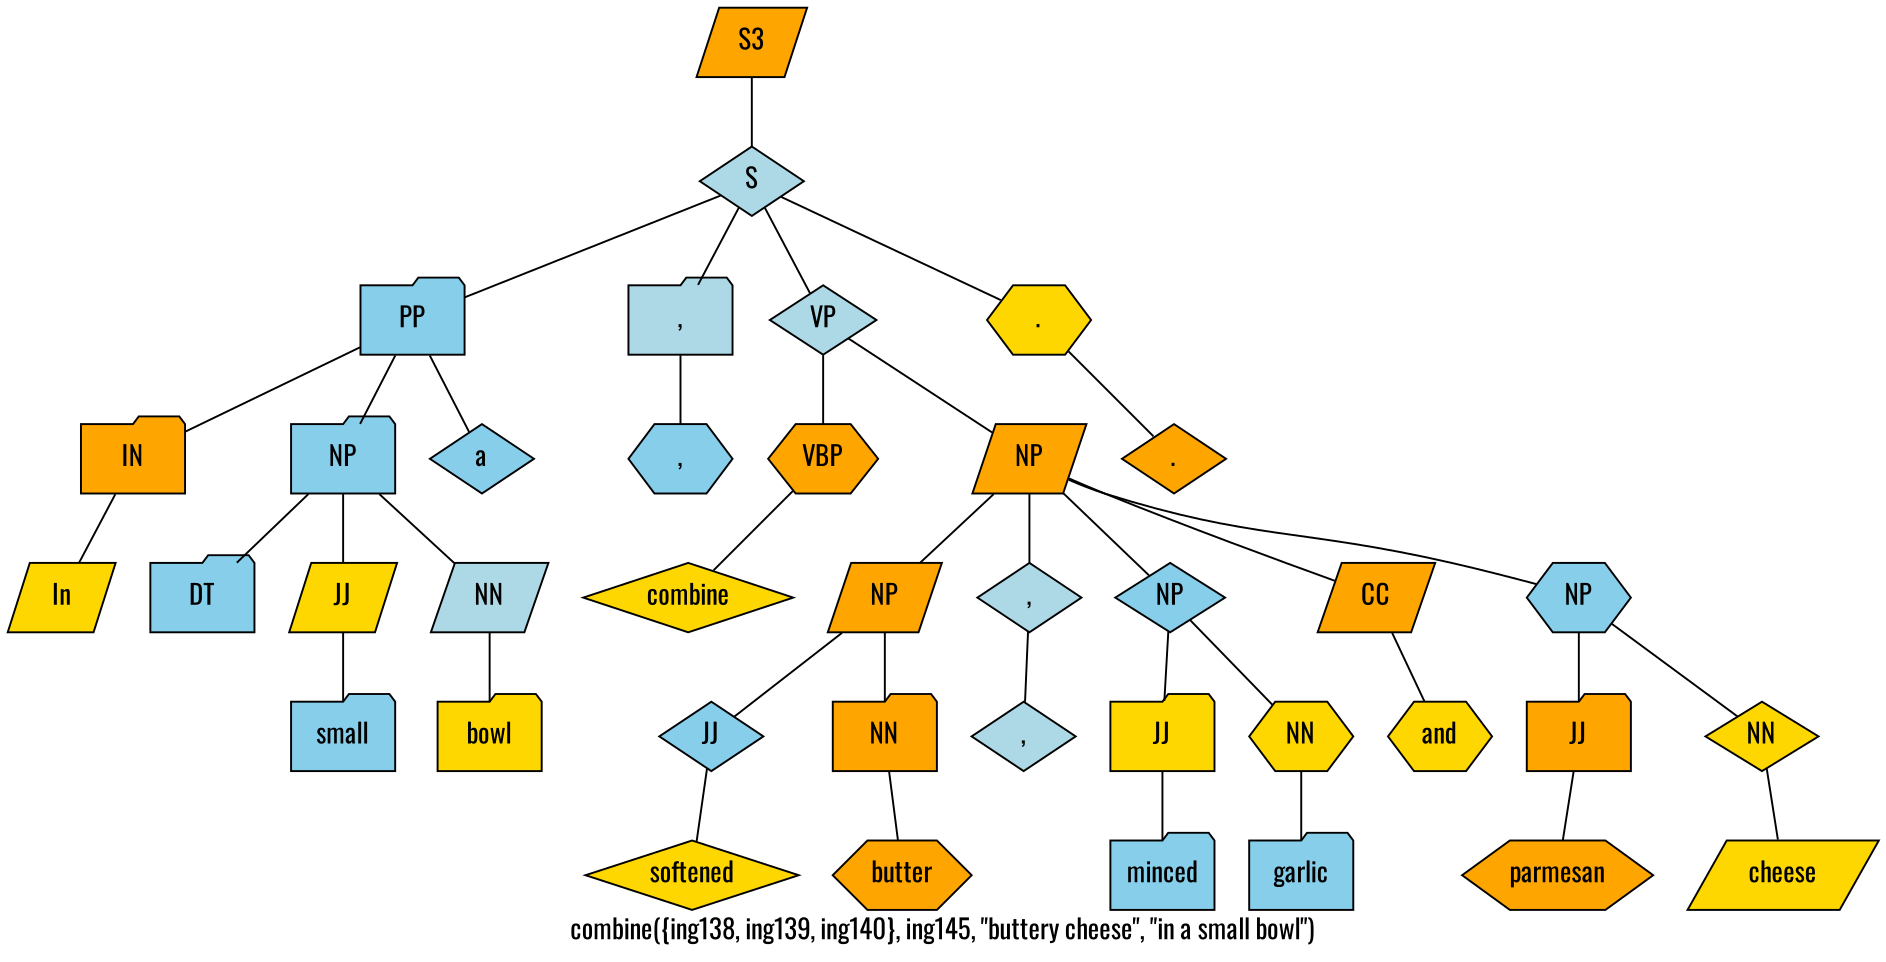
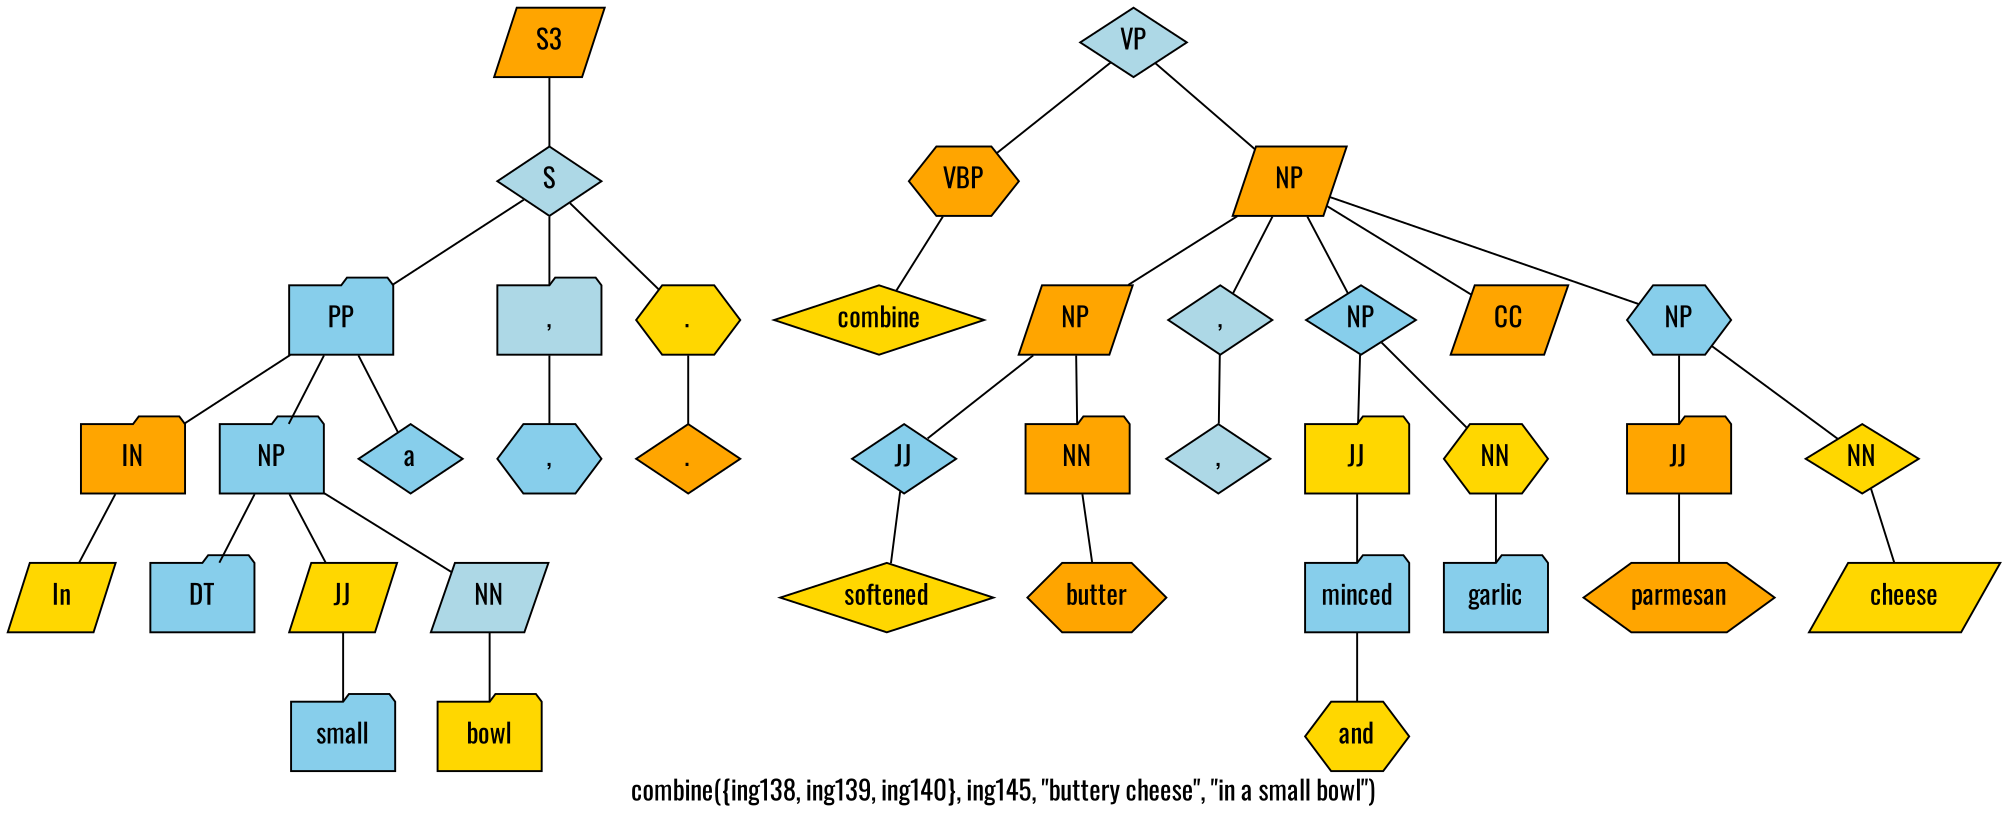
(788, 251) -> none
(1408, 667) -> (1357, 667)
